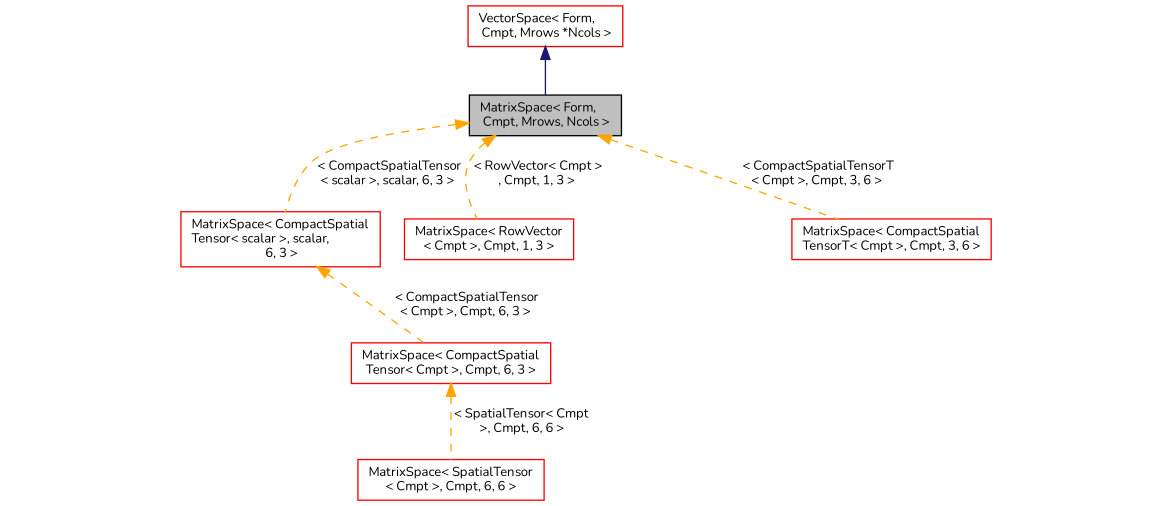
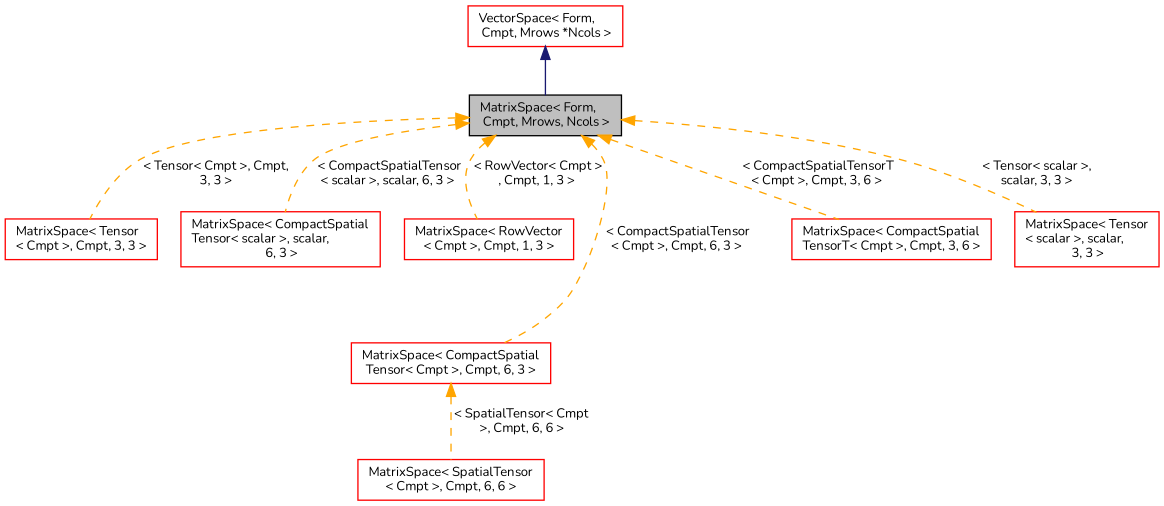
none -> (81, 239)
none -> (1087, 239)
(376, 309) -> (588, 260)
